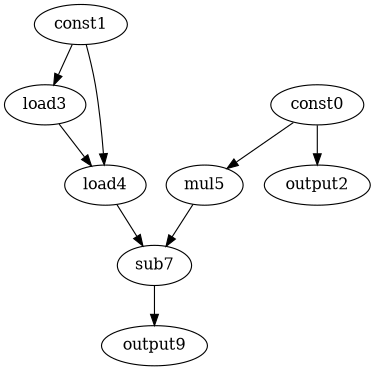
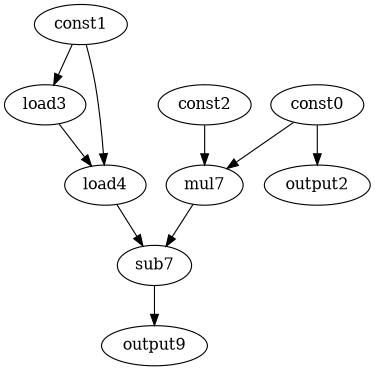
none -> (205, 105)
(205, 185) -> (205, 185)
